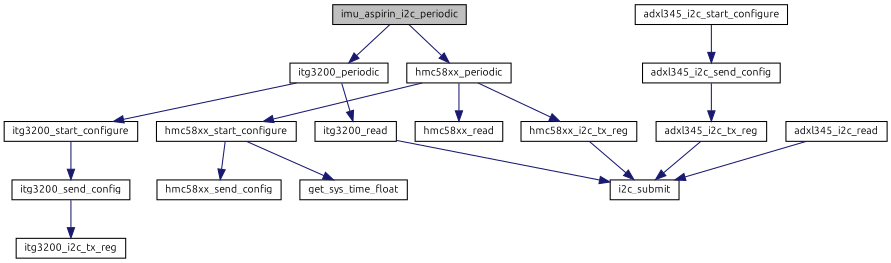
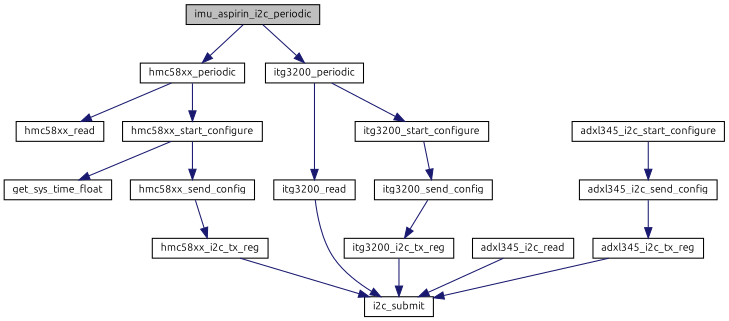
(514, 100) -> (200, 214)
none -> (399, 272)
